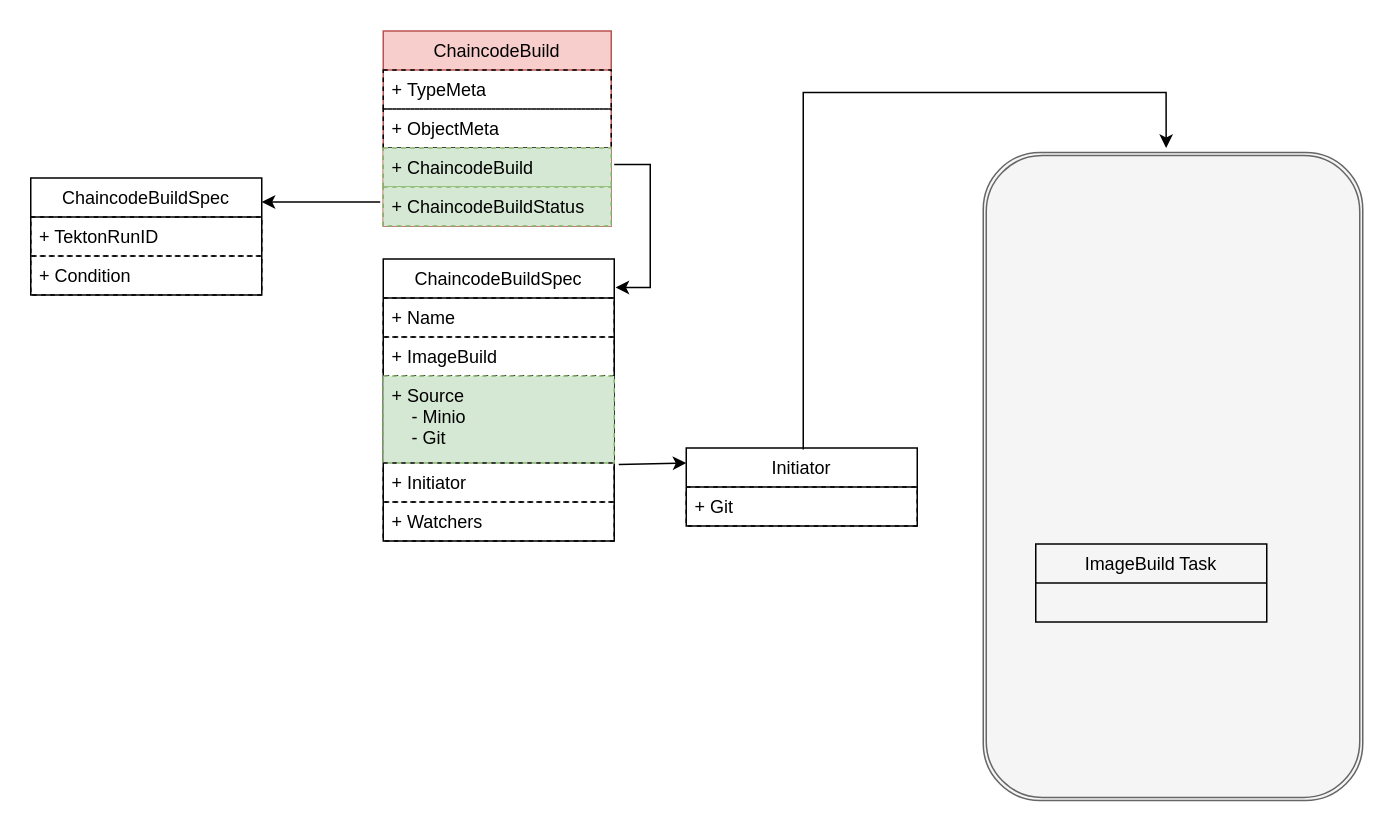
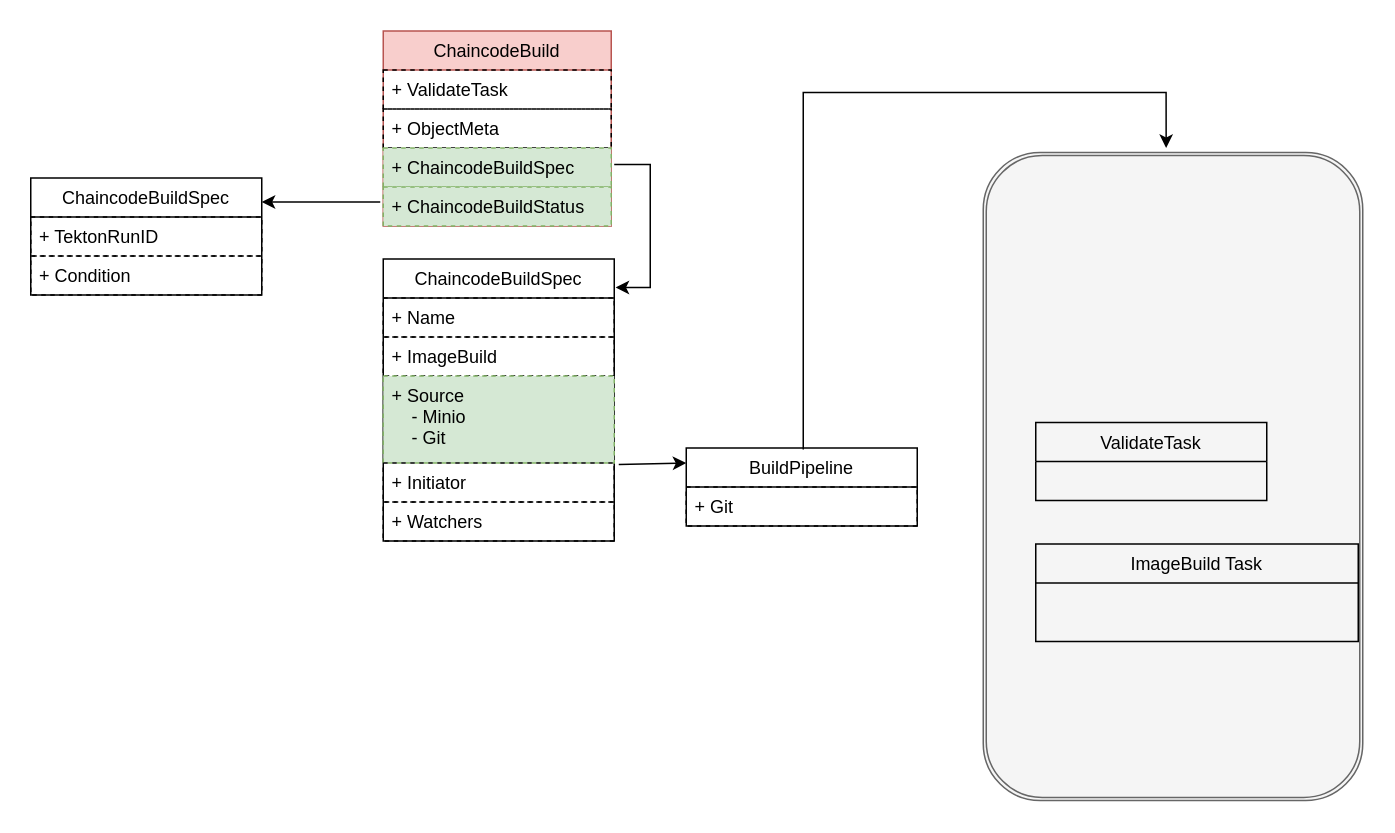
(442, 90) -> (457, 90)
(463, 168) -> (483, 168)
none -> (1151, 461)
(801, 468) -> (801, 468)
(1151, 583) -> (1197, 593)
